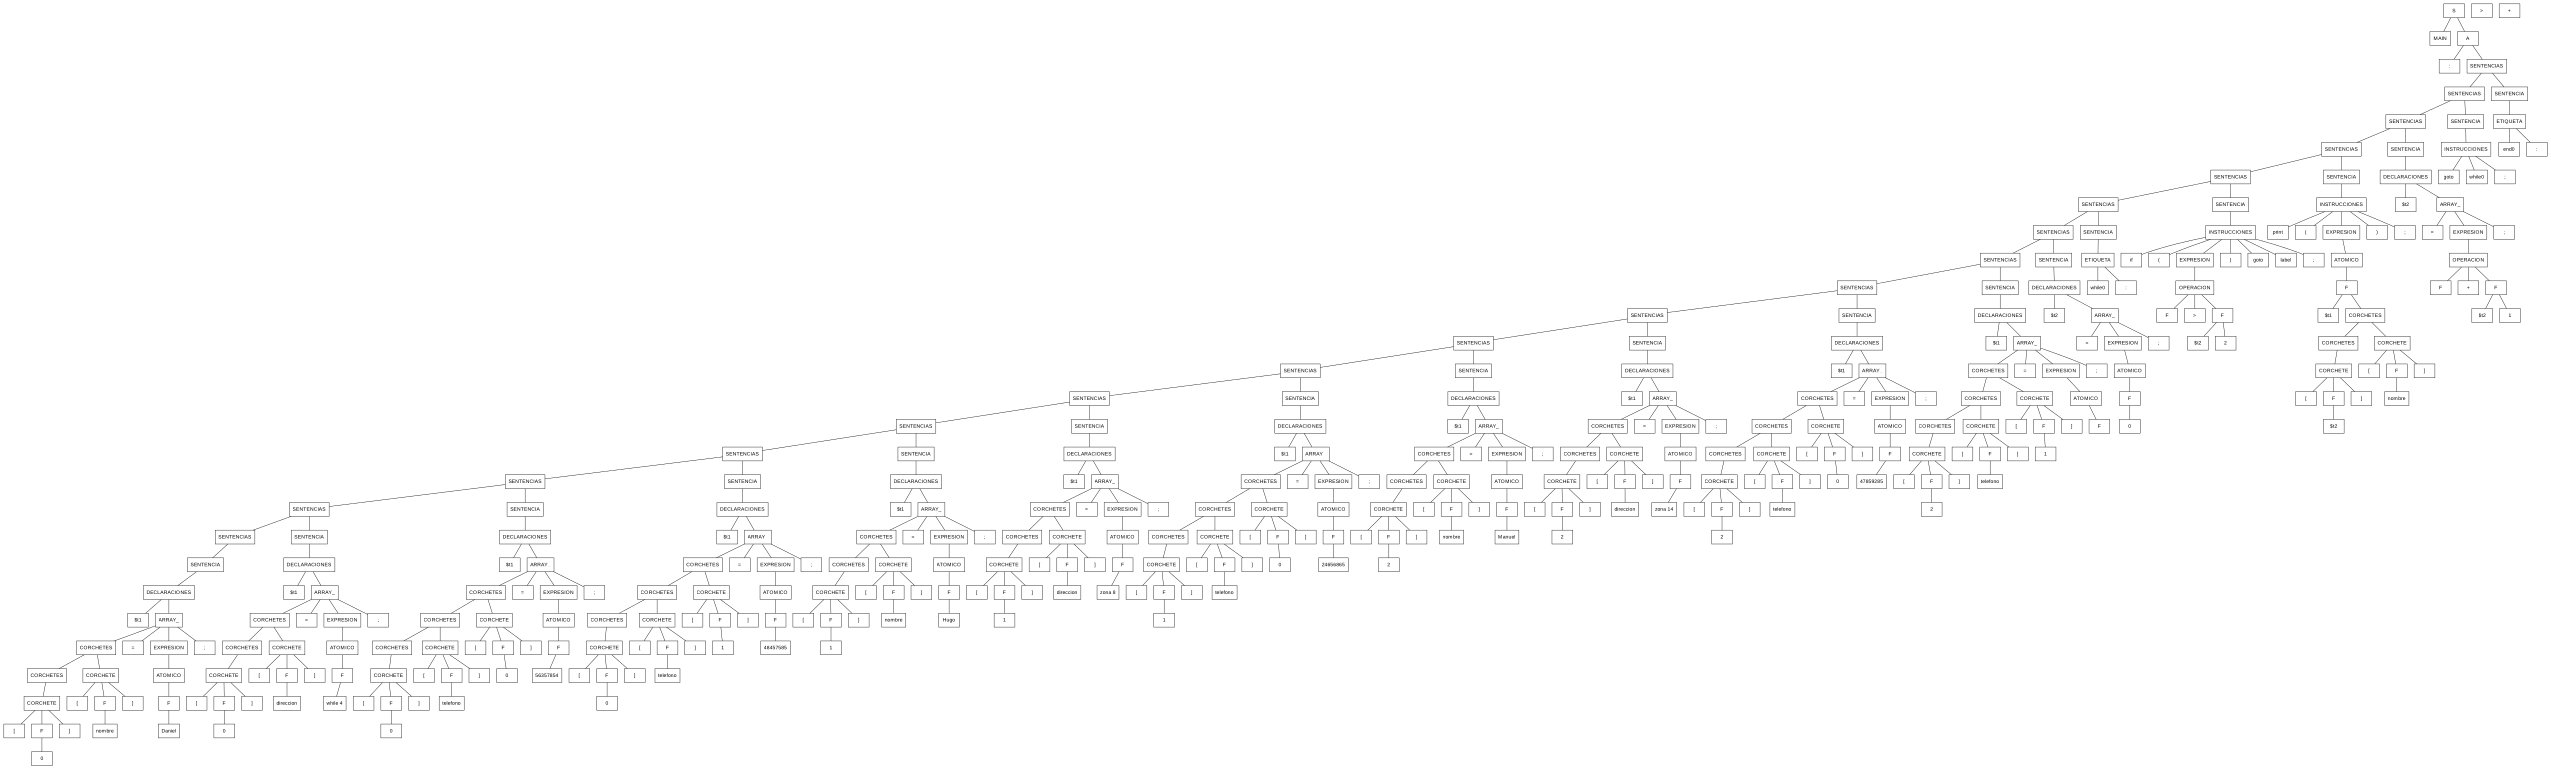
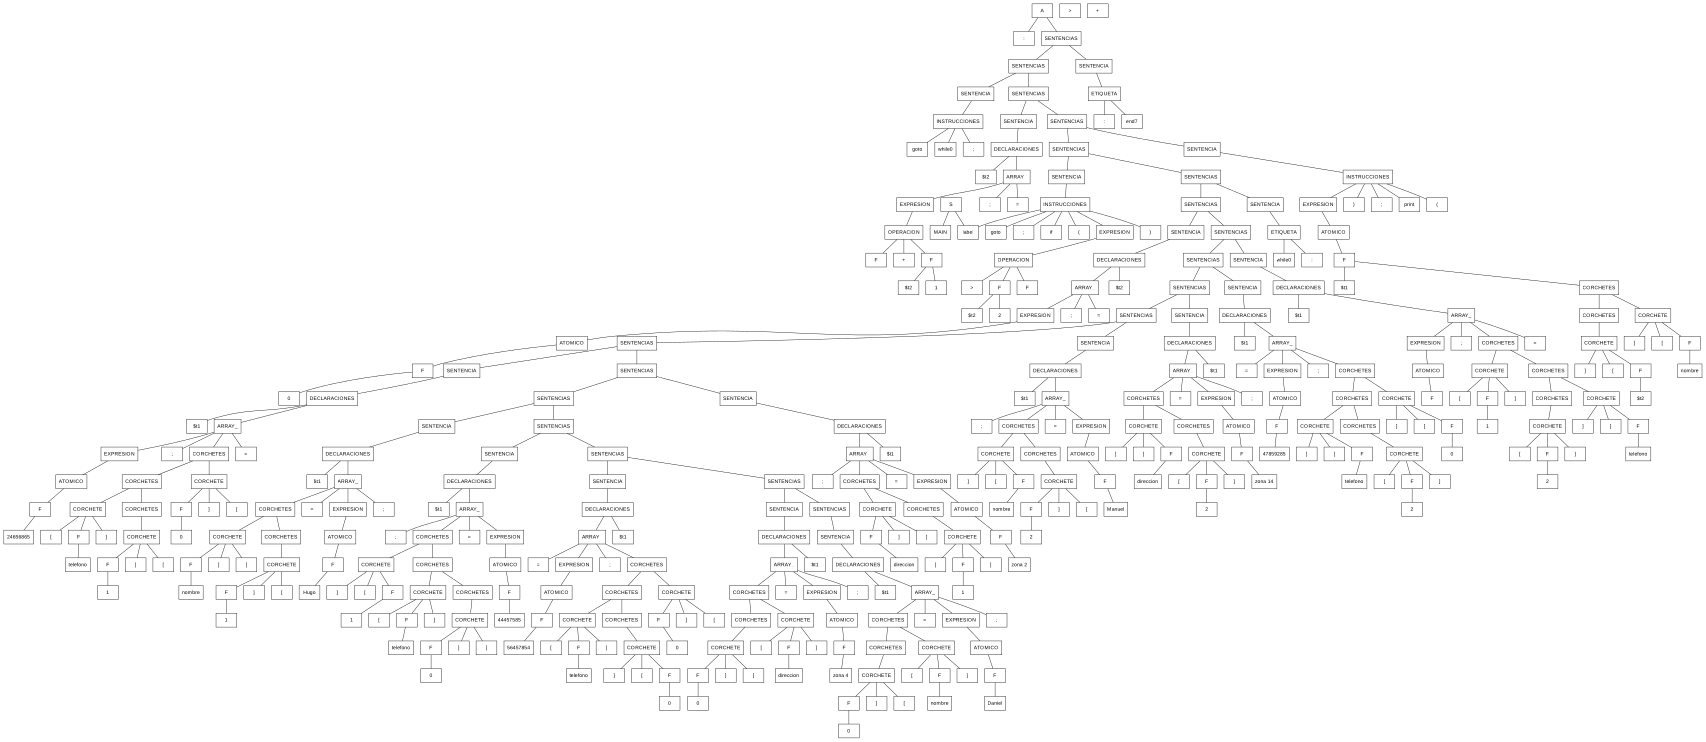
(2461, 25) -> (960, 219)
(2509, 149) -> (1132, 122)
(1108, 592) -> (1019, 565)
(776, 648) -> (510, 620)
(547, 676) -> (519, 648)
(335, 703) -> (841, 676)
